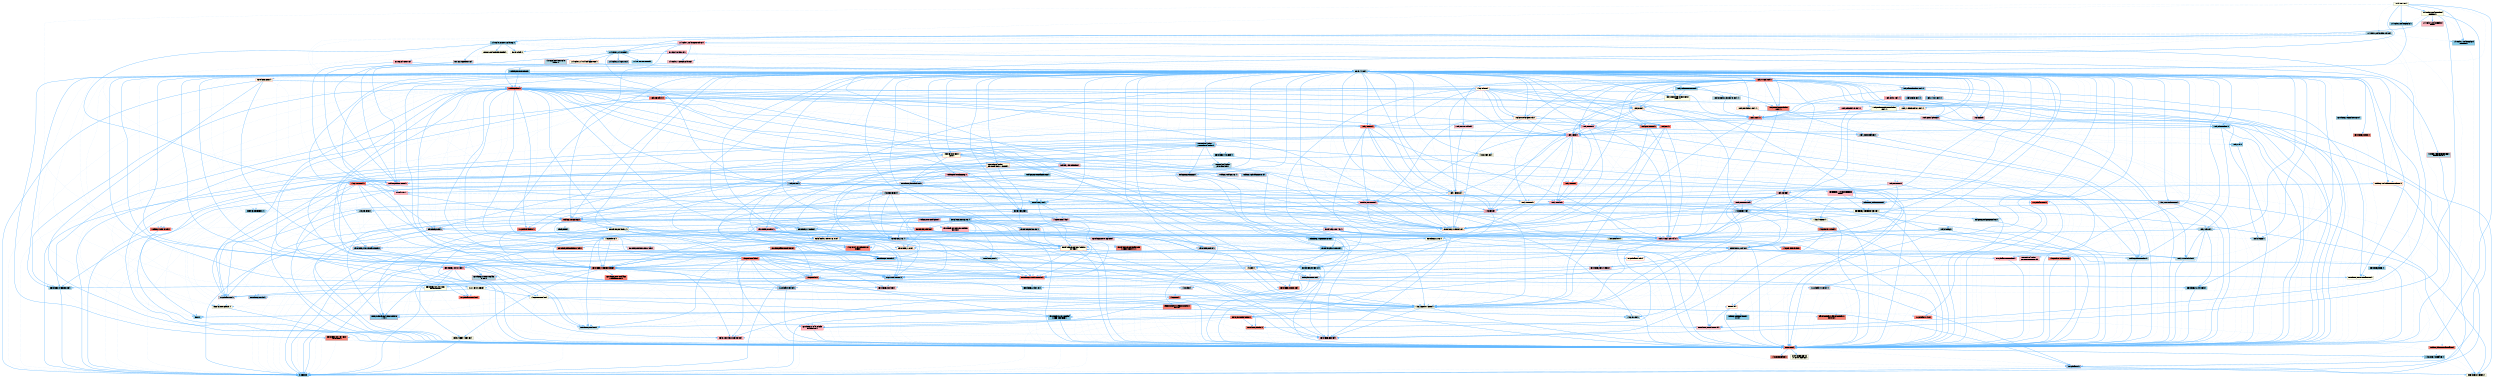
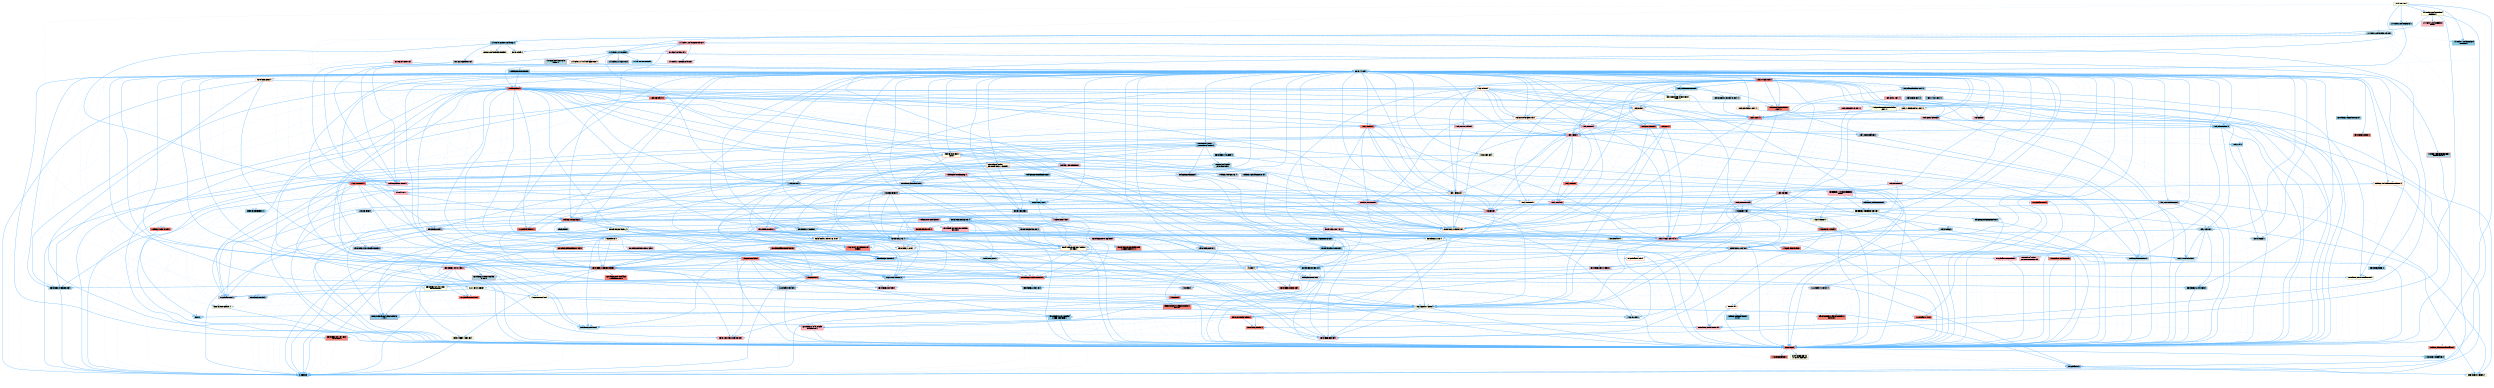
(924, 229) -> (924, 229)
